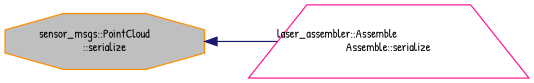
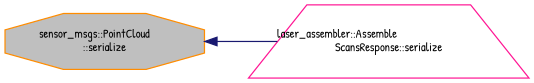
(389, 41) -> (389, 41)
